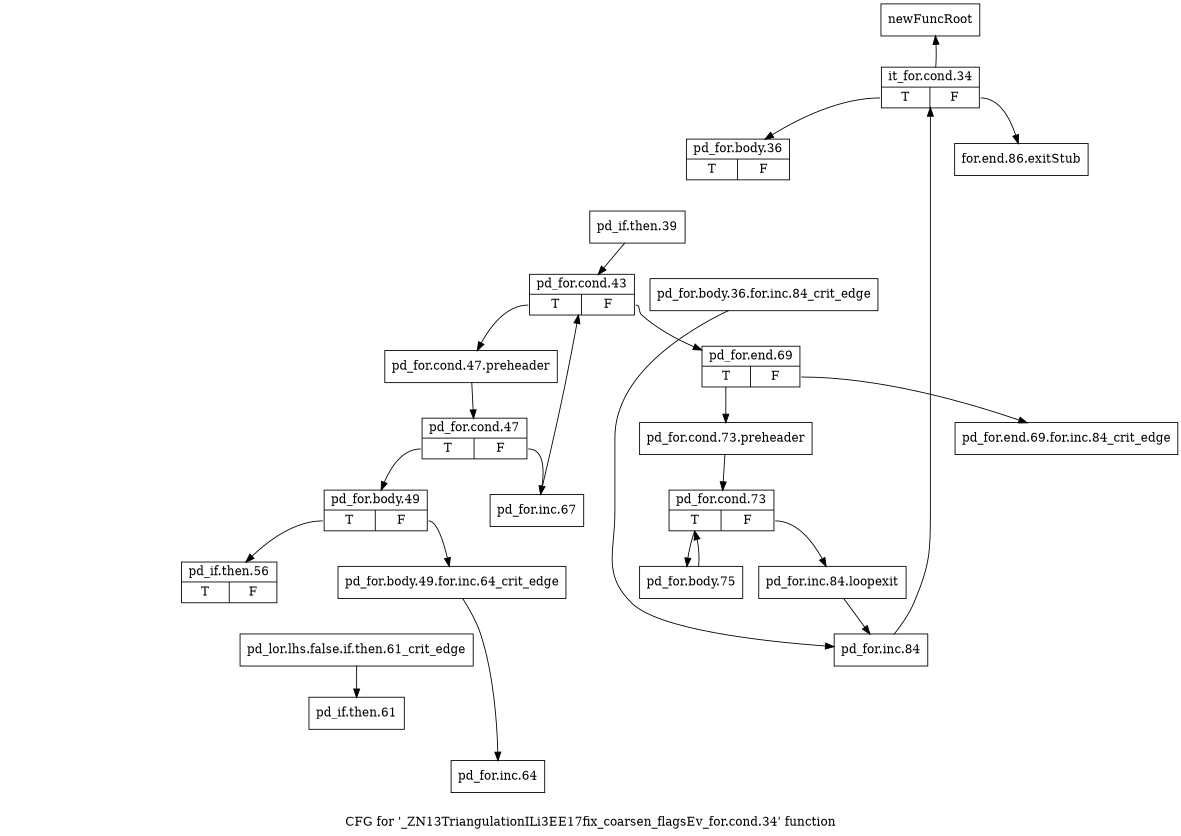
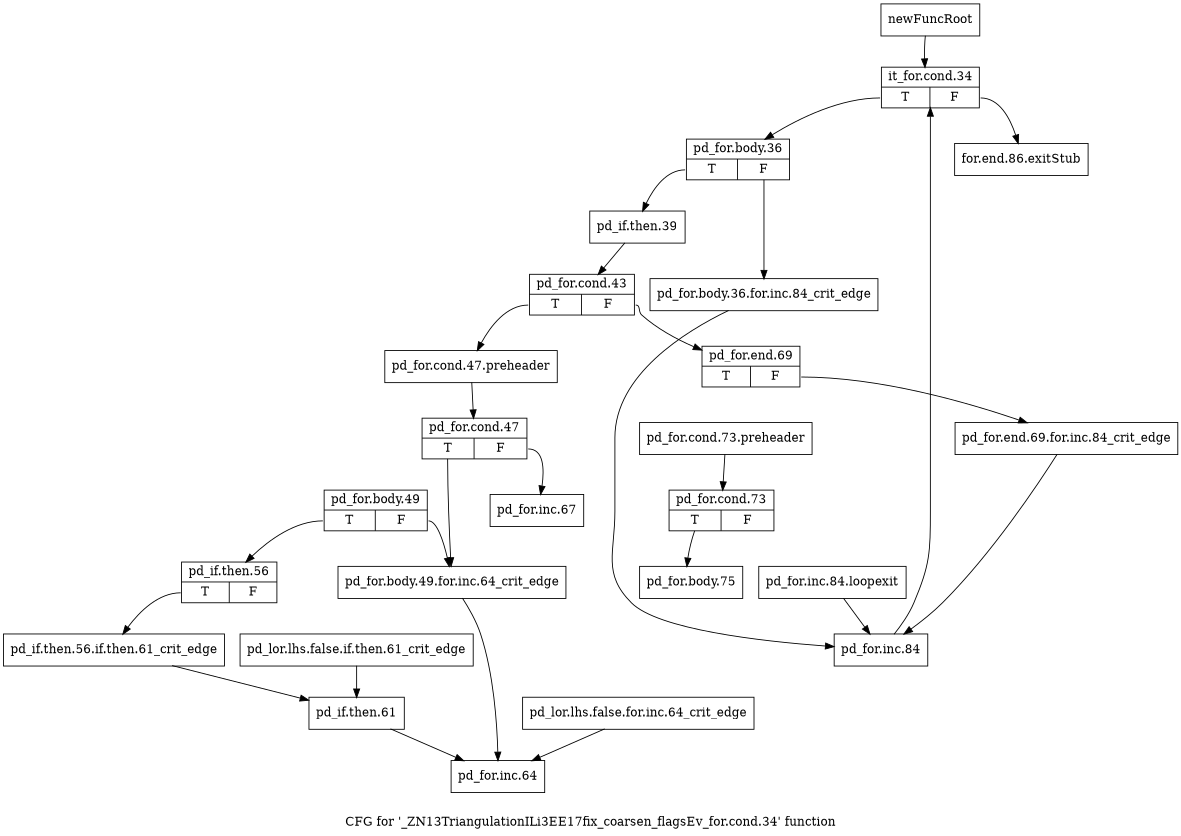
(936, 56) -> (925, 47)
none -> (661, 181)
none -> (764, 225)
(726, 401) -> none
(560, 409) -> none
(398, 460) -> (449, 508)
(803, 533) -> none
none -> (991, 548)
(699, 553) -> none
none -> (114, 650)
none -> (638, 713)
none -> (423, 743)
